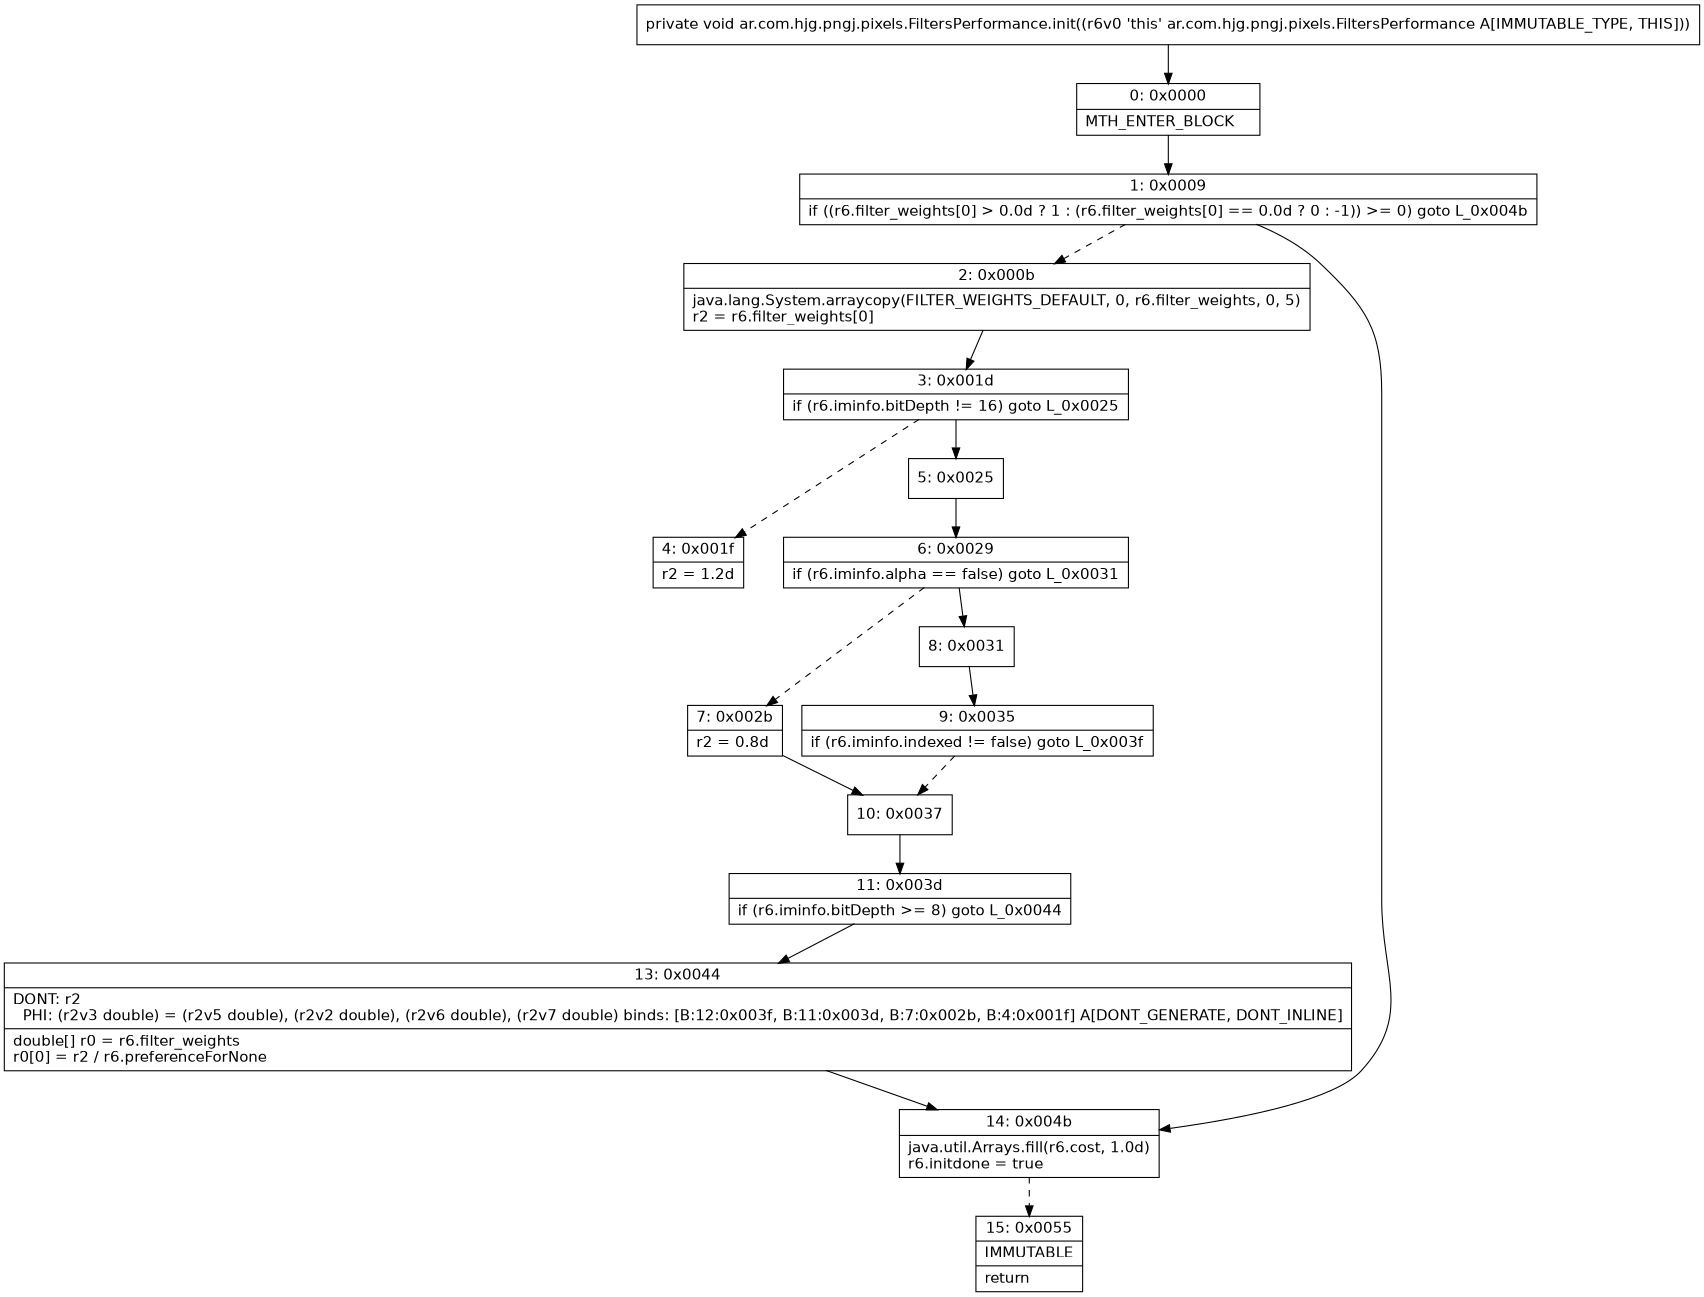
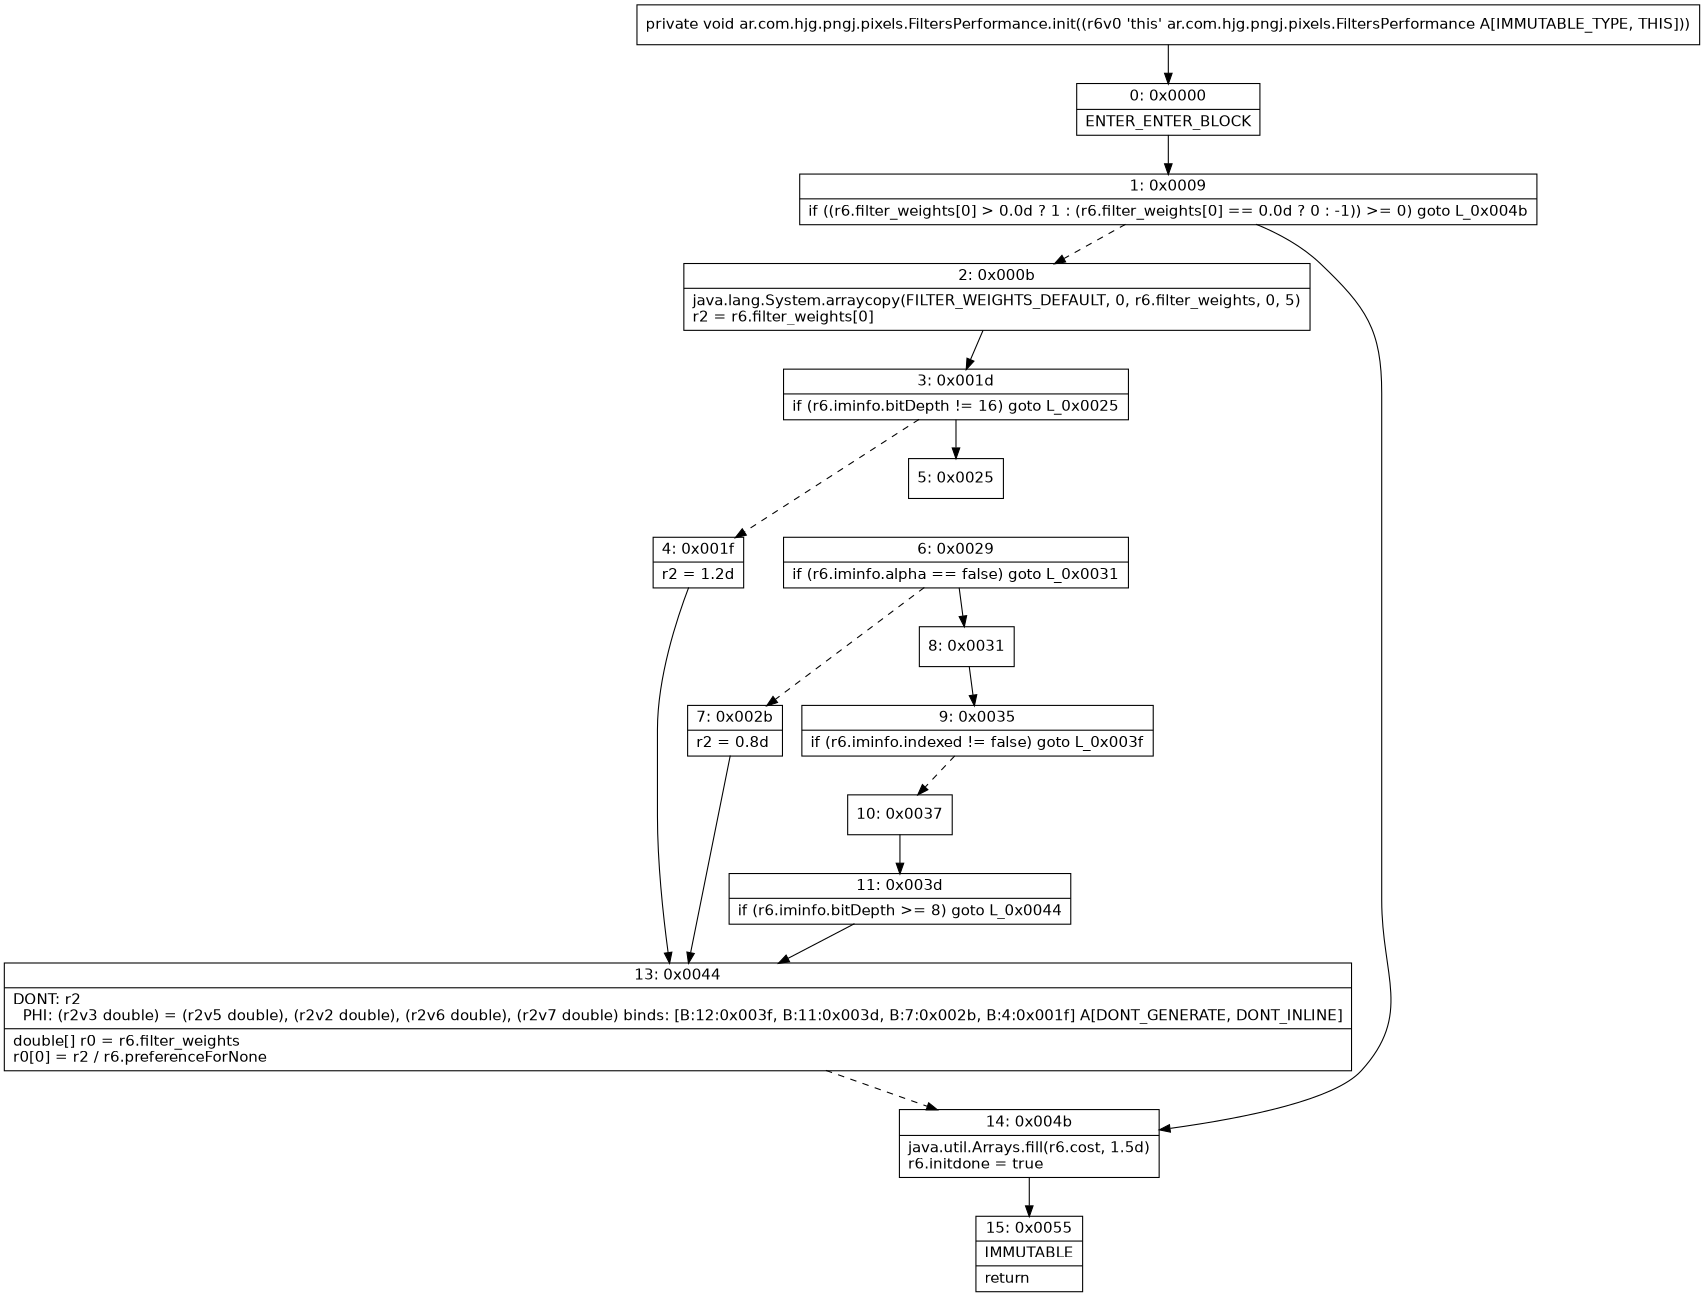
(1160, 122) -> (1168, 122)
(956, 513) -> none
none -> (657, 768)
(818, 773) -> (710, 854)
(876, 1088) -> (876, 1088)
(1029, 1148) -> (1029, 1148)
(1029, 1191) -> (1029, 1191)
